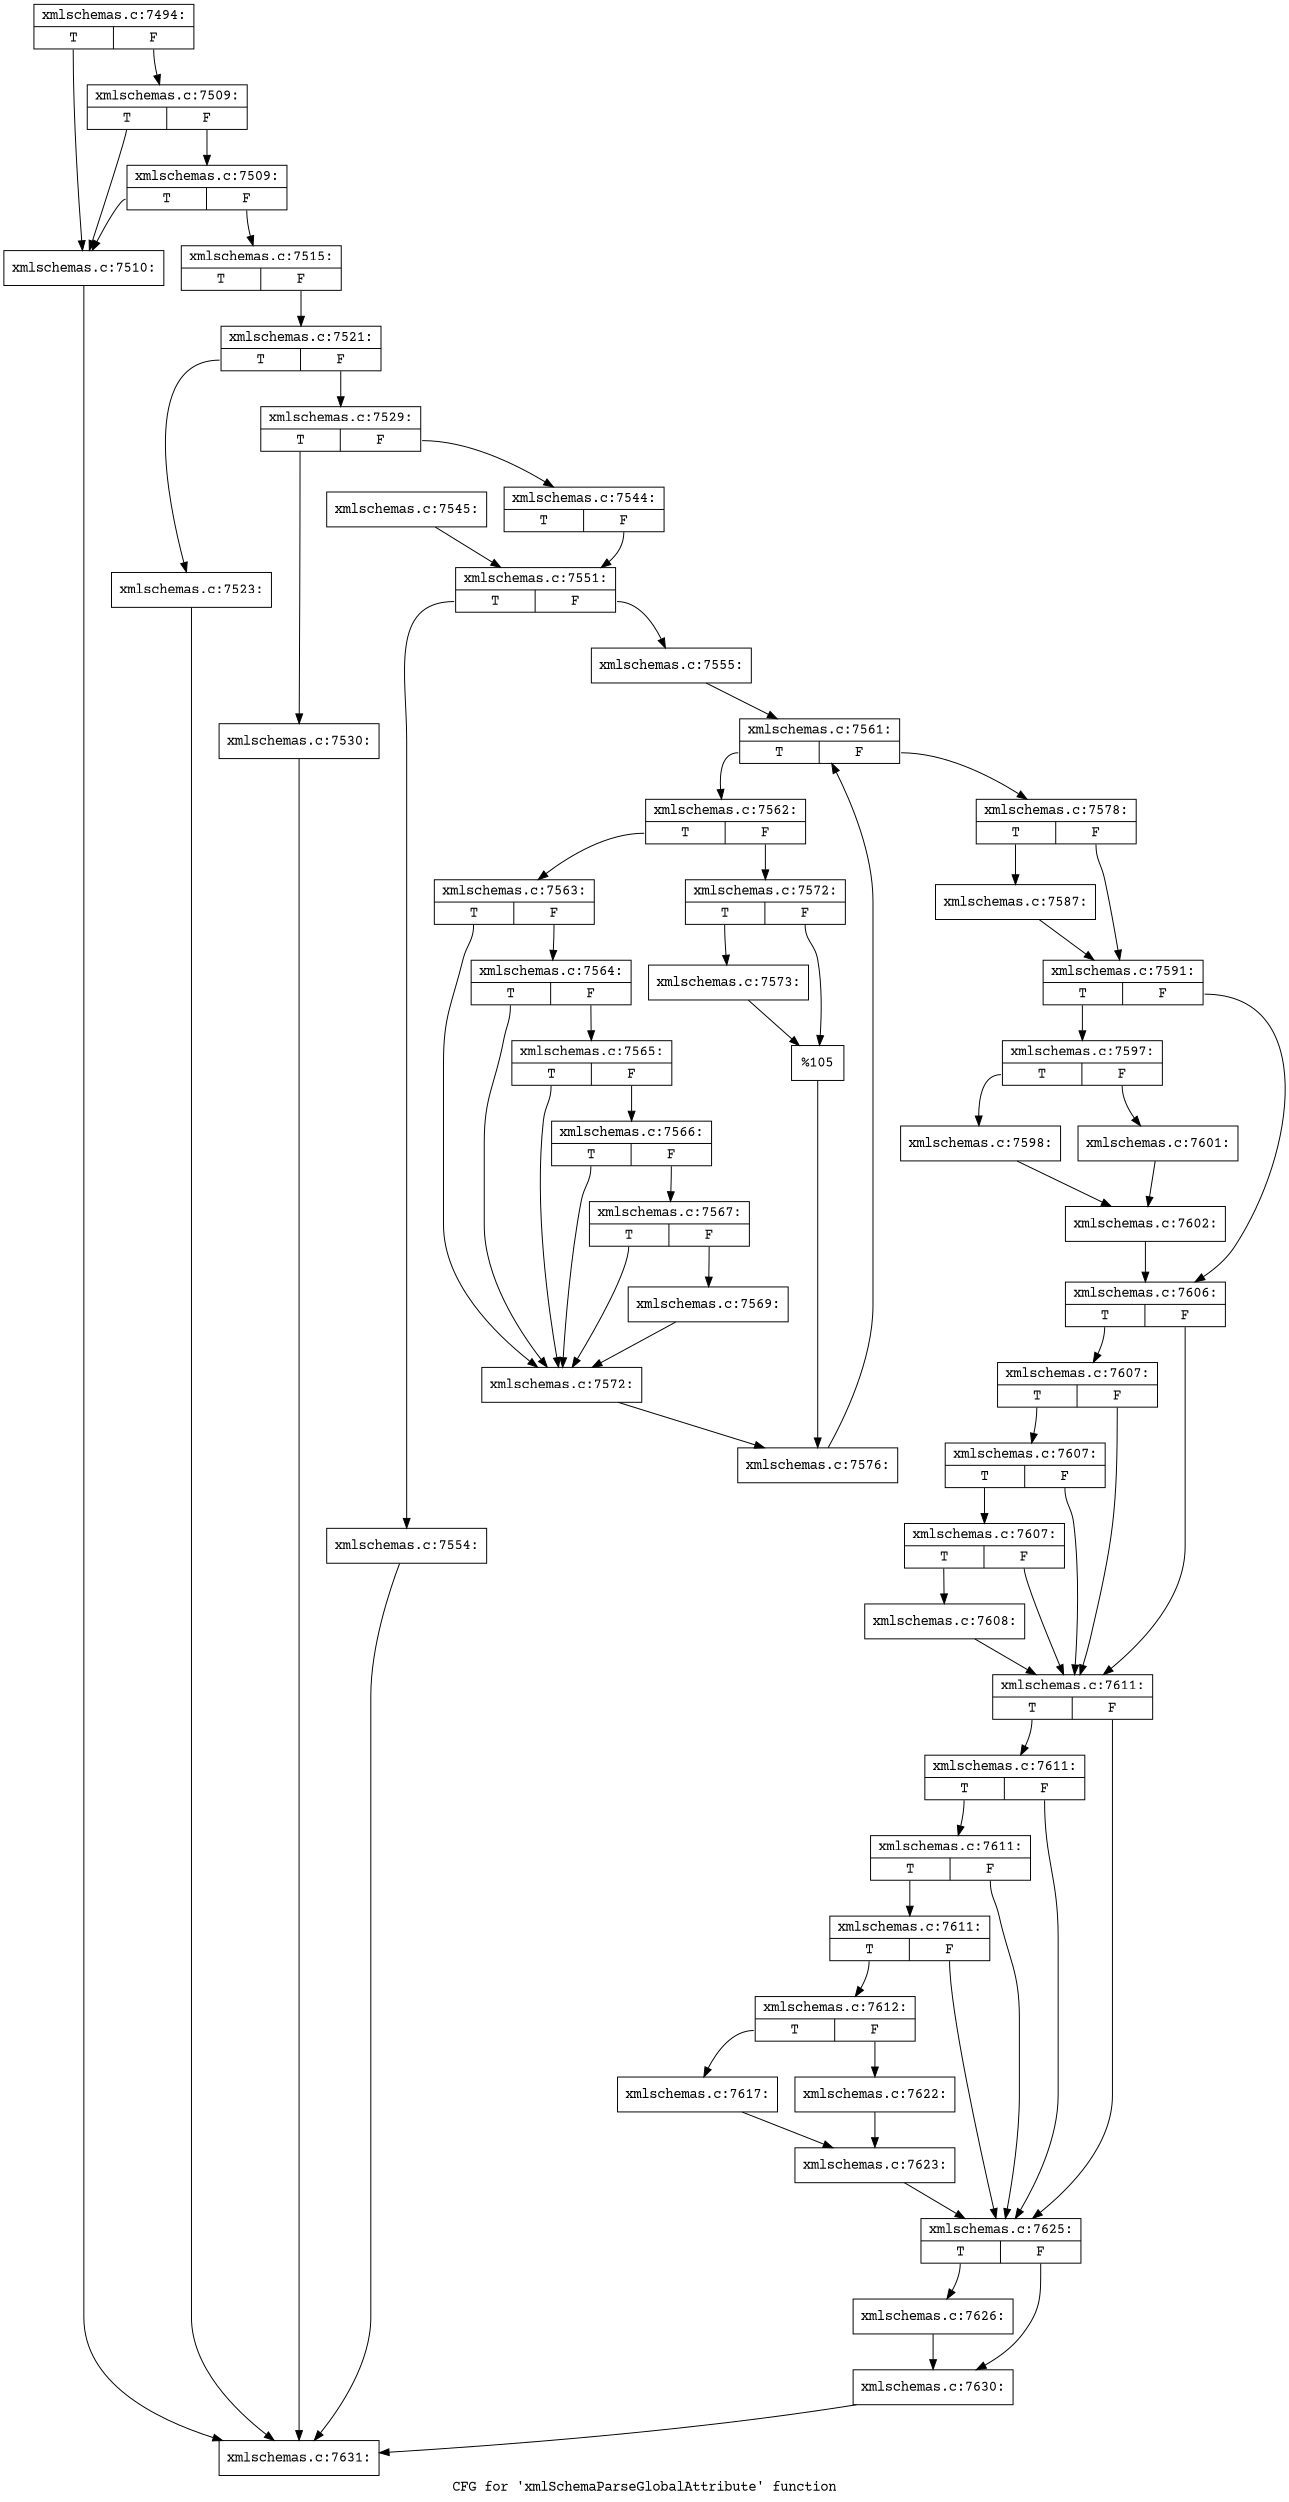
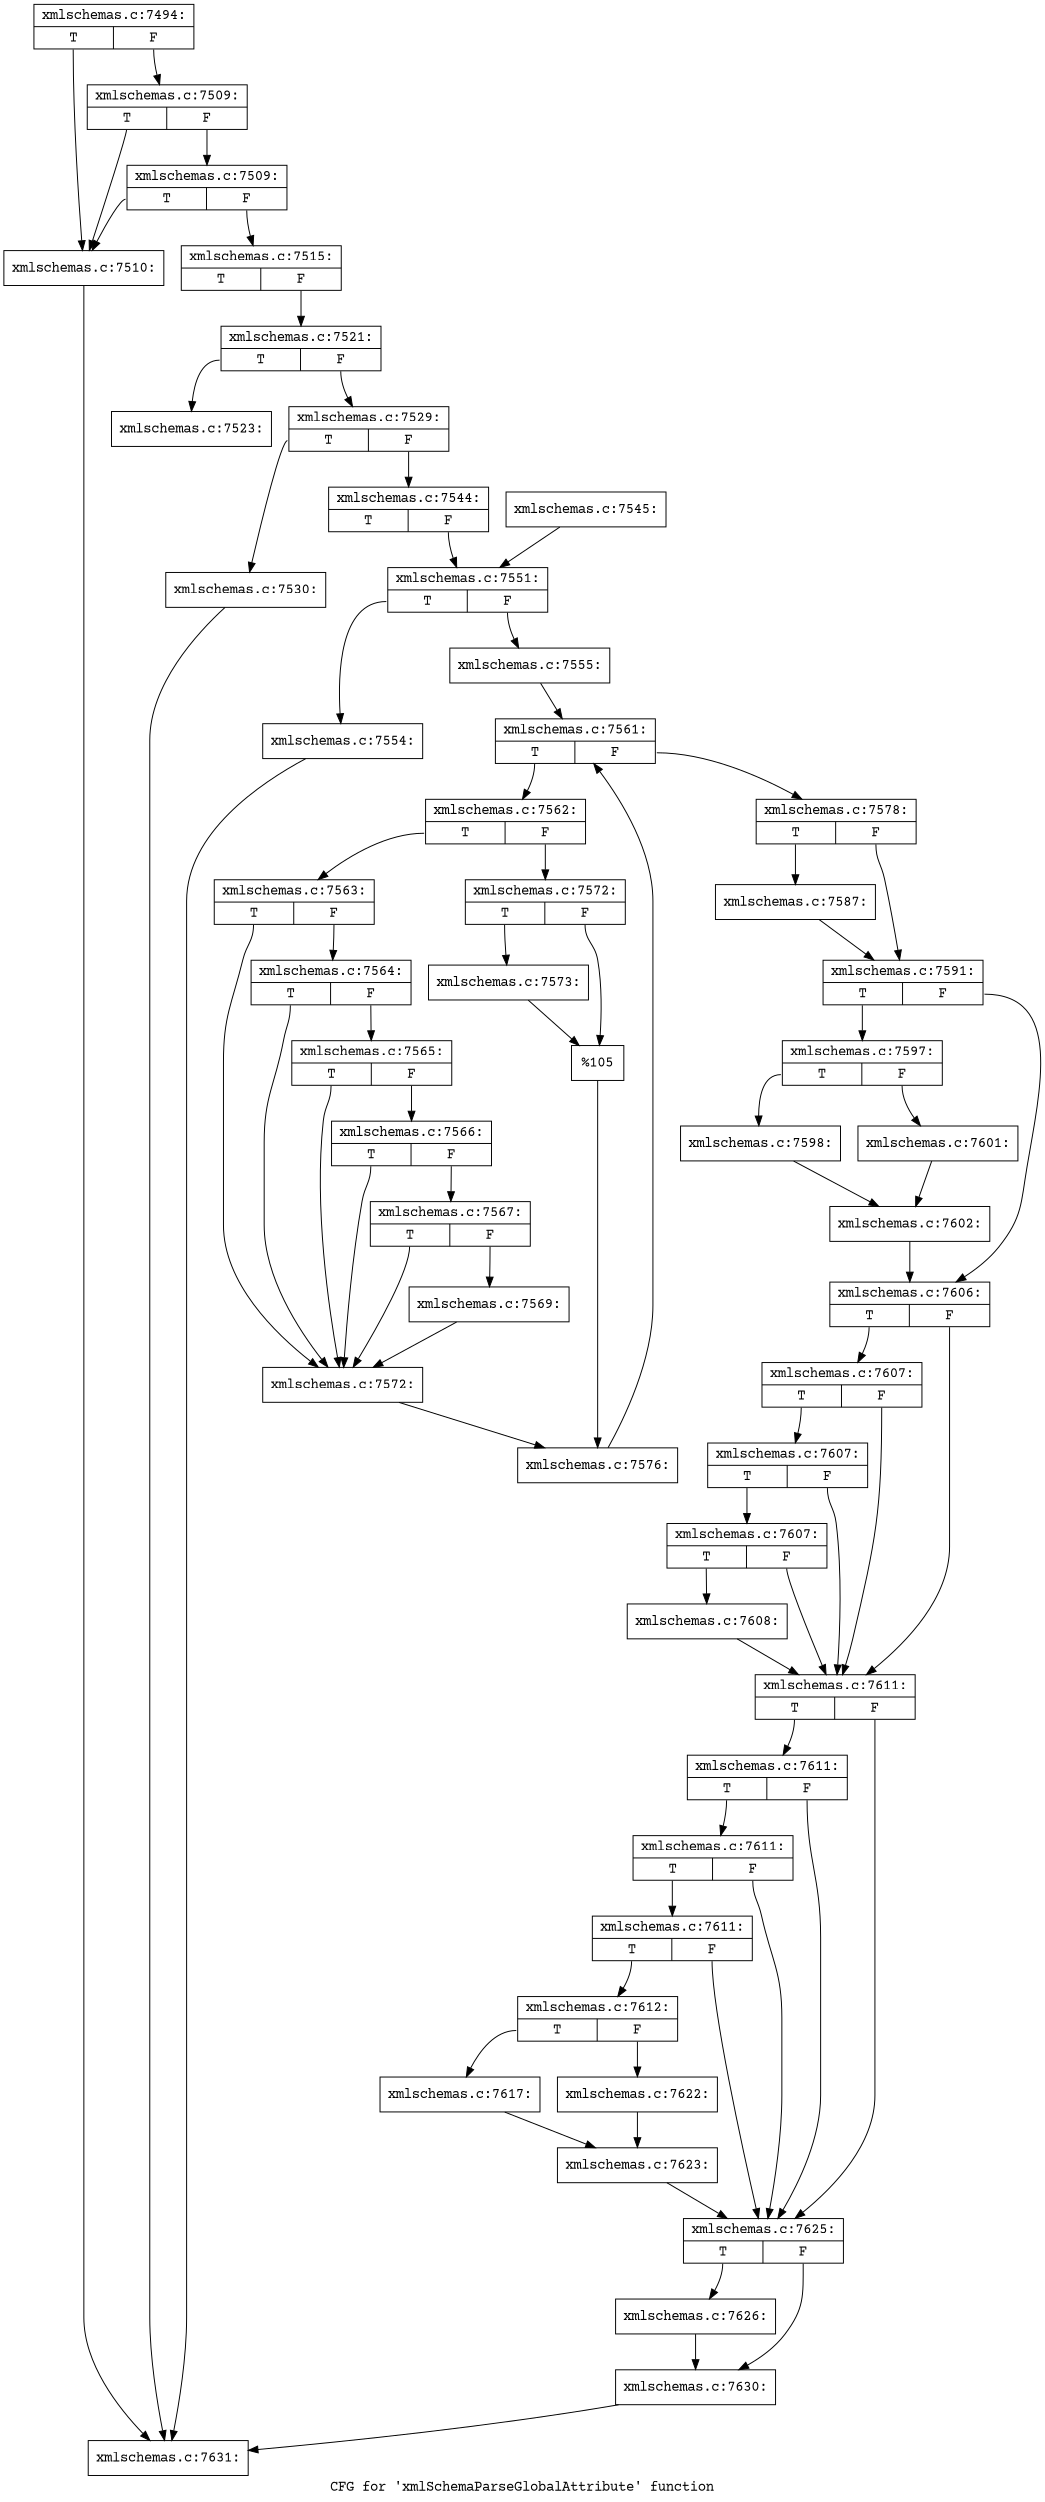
(191, 1534) -> none
